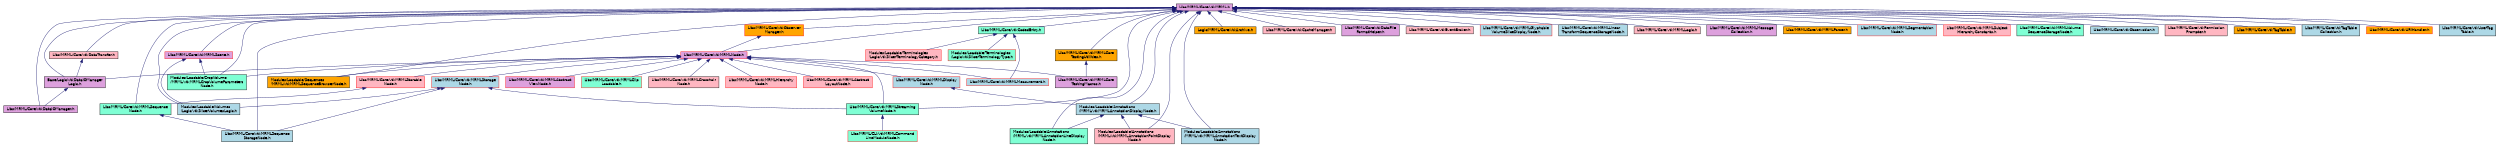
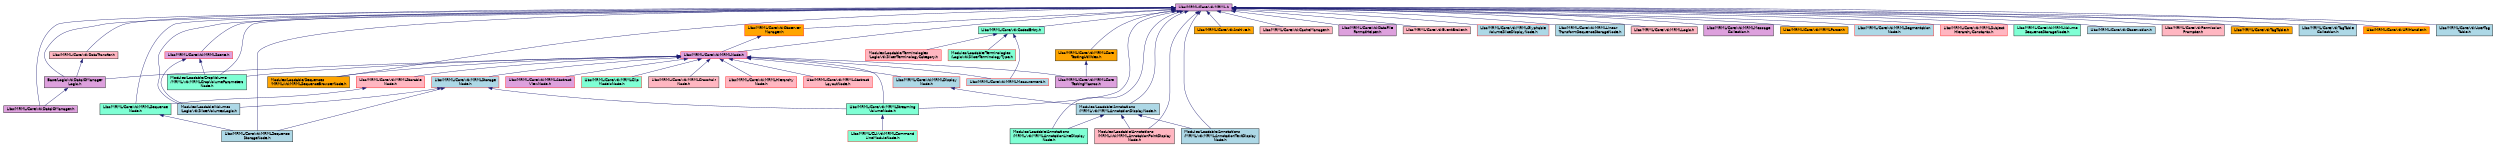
(1225, 30) -> (1224, 30)
(612, 82) -> (612, 82)
